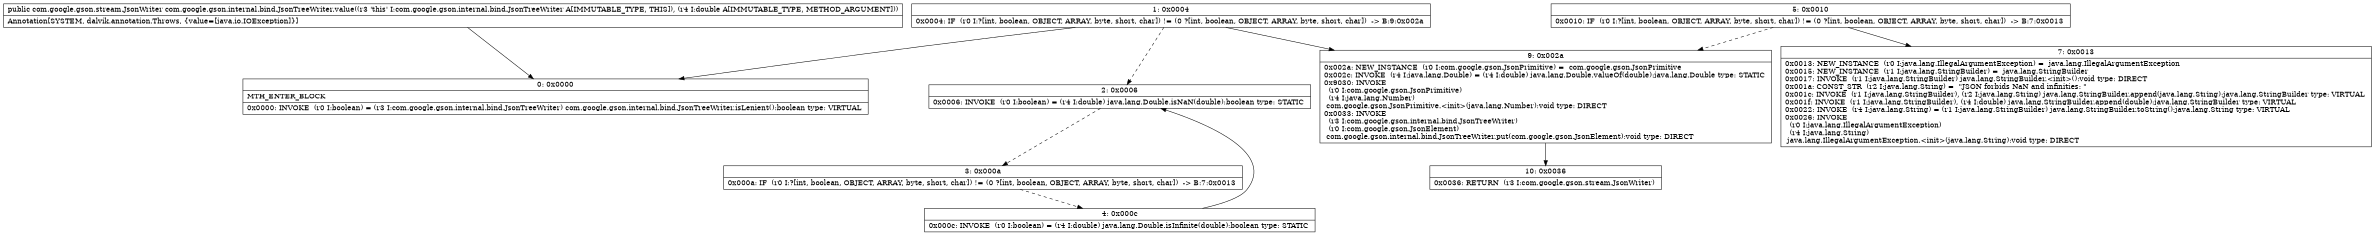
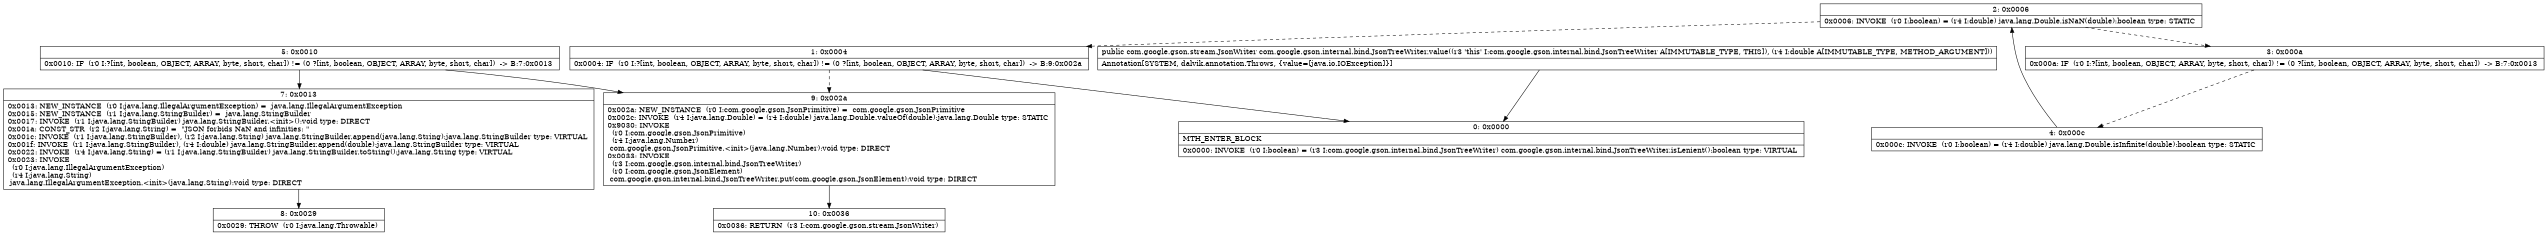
(1277, 38) -> (829, 79)
(1738, 38) -> (532, 79)
(1147, 54) -> (1456, 33)
(1819, 118) -> (41, 160)
none -> (299, 220)
